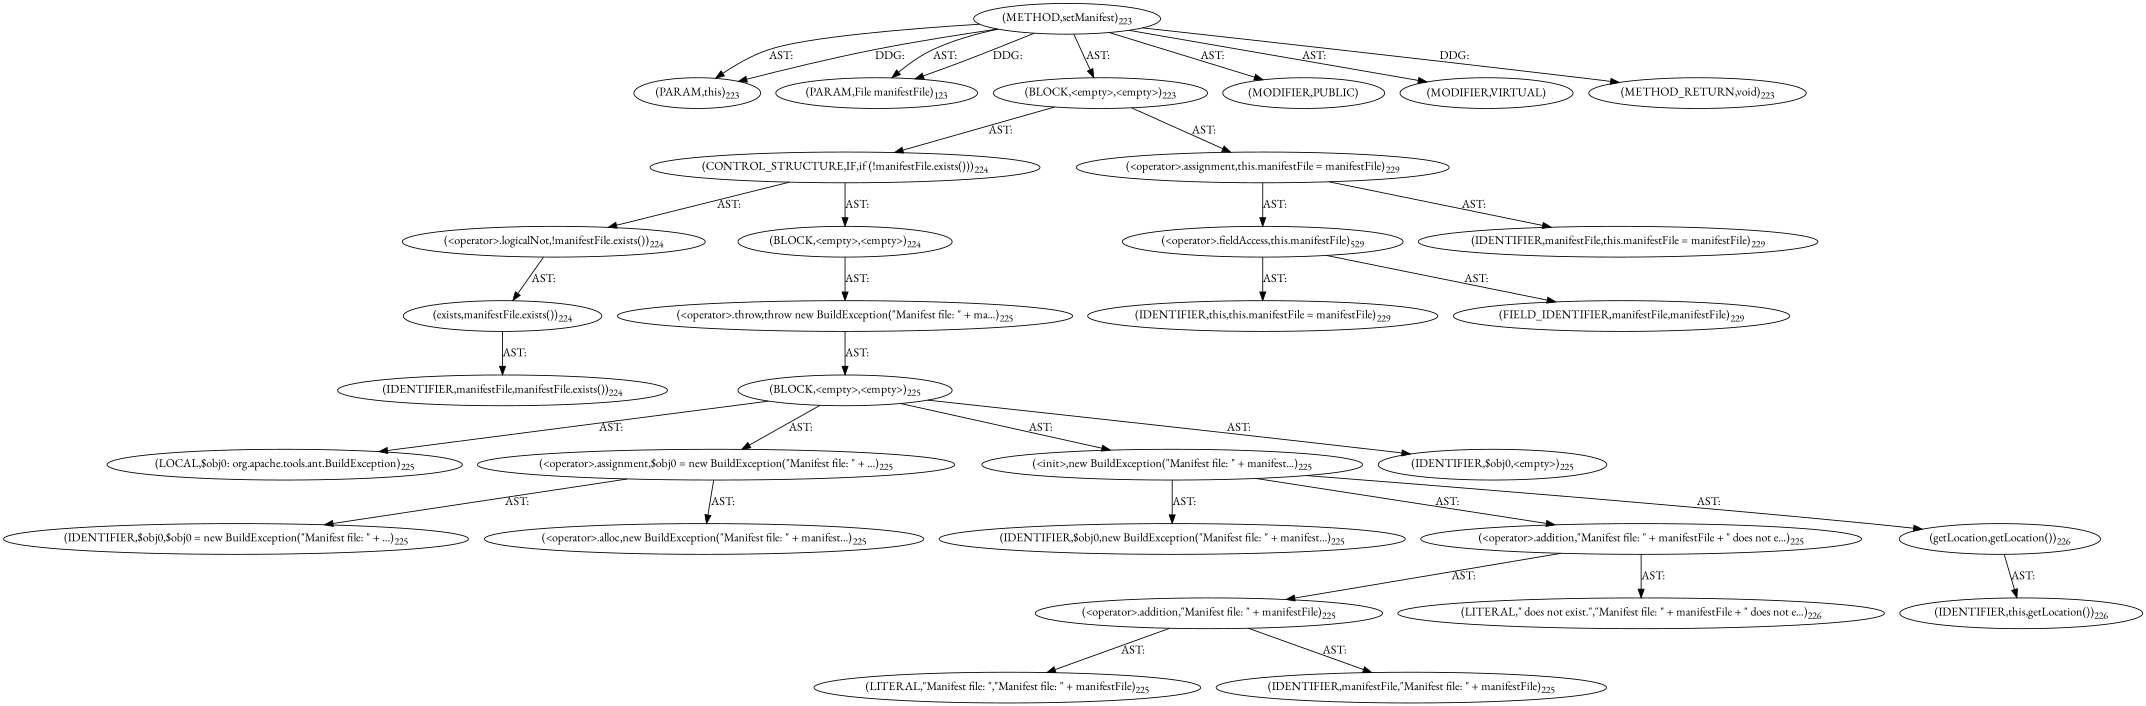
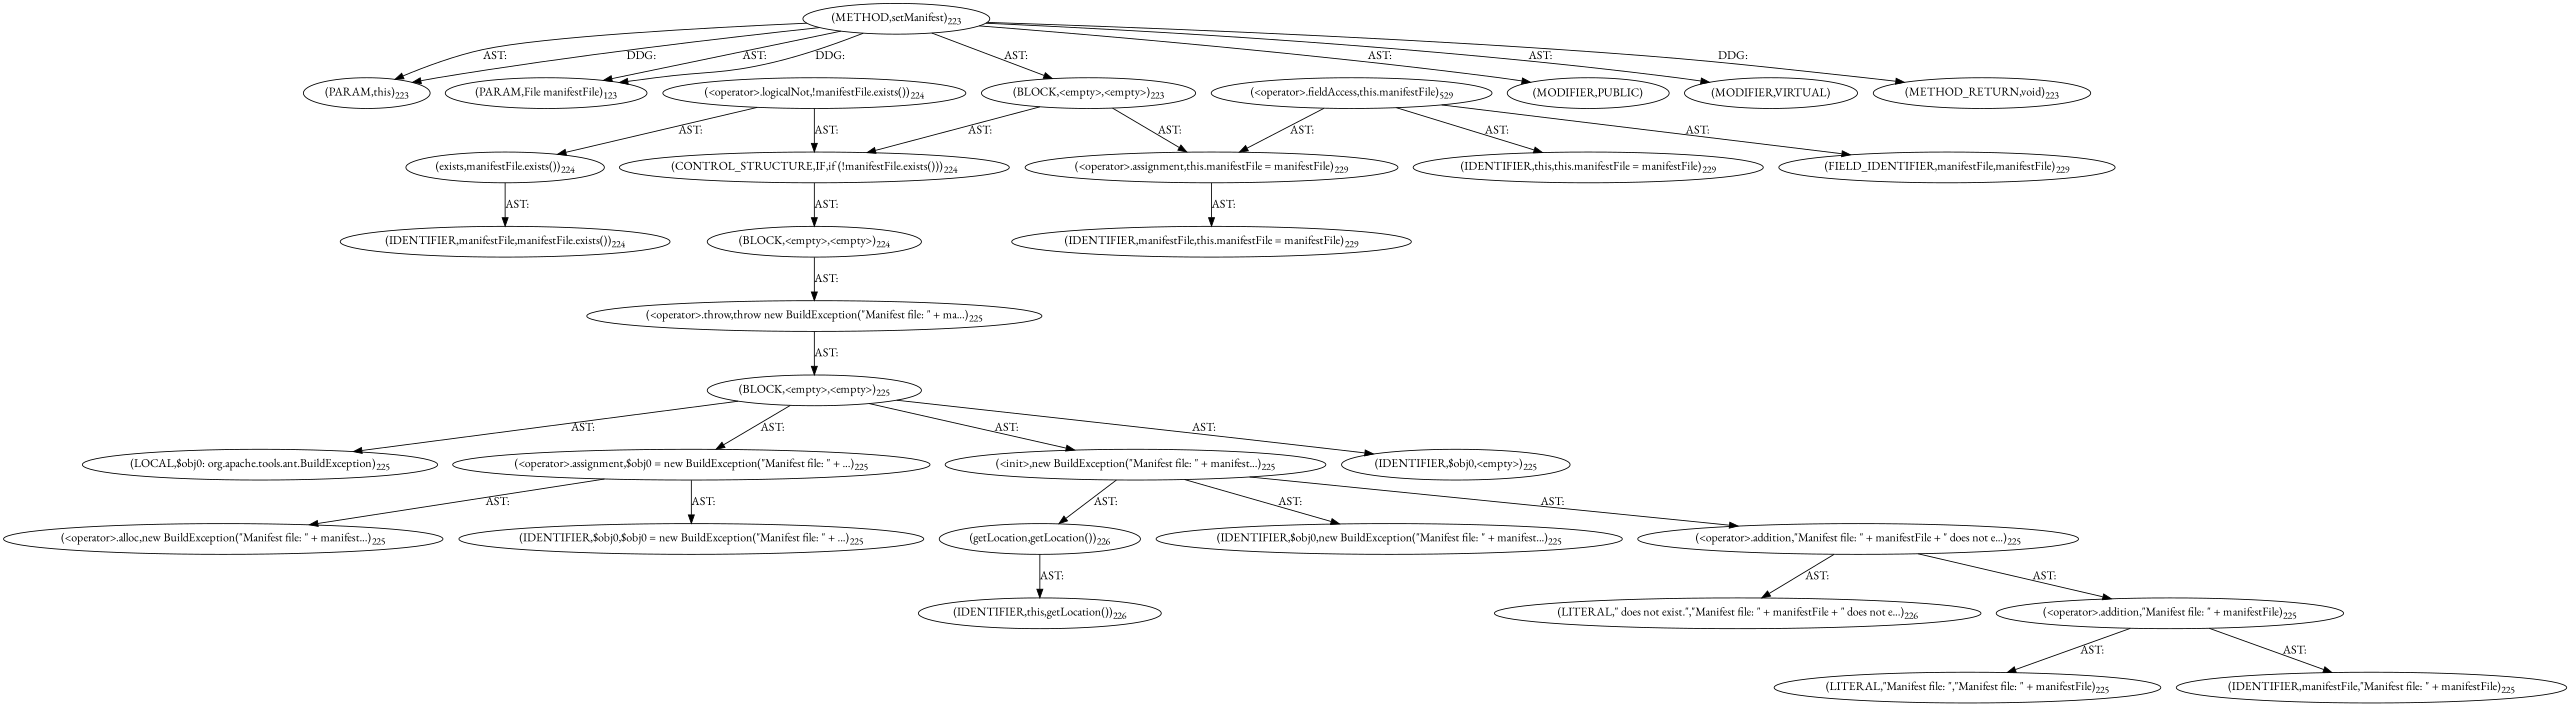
(1263, 200) -> (1286, 128)
(703, 204) -> (814, 126)
